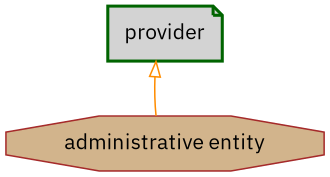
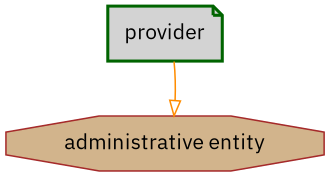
(155, 96) -> (175, 81)
